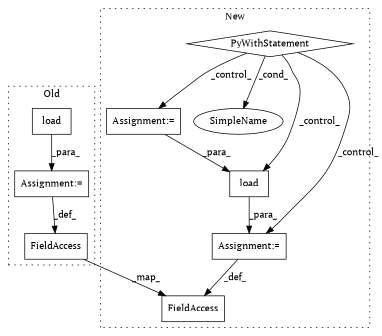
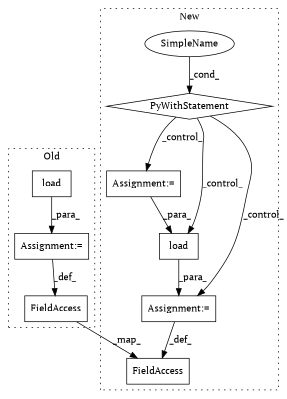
(256, 79) -> (190, 71)
